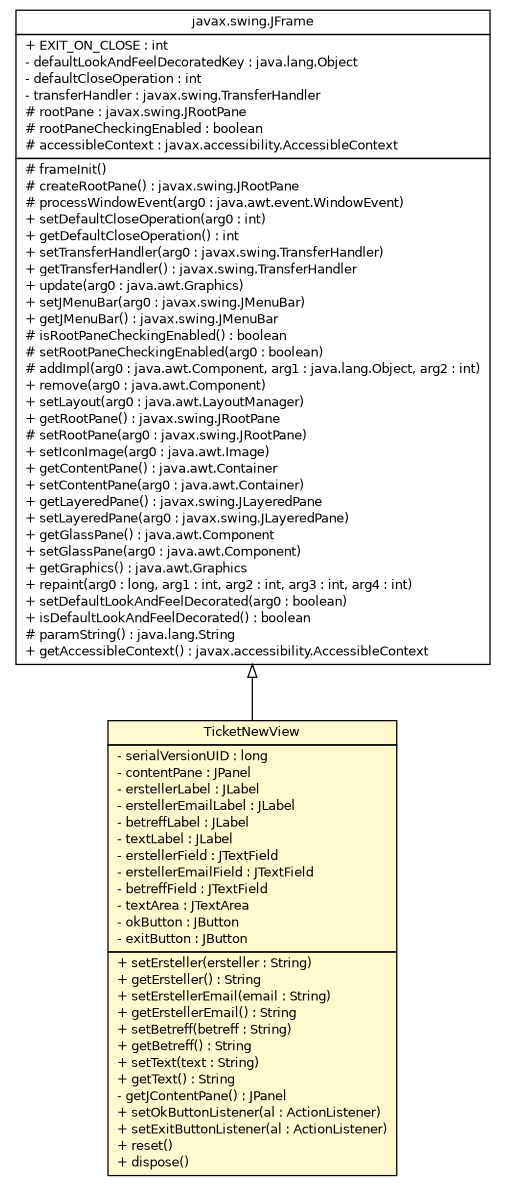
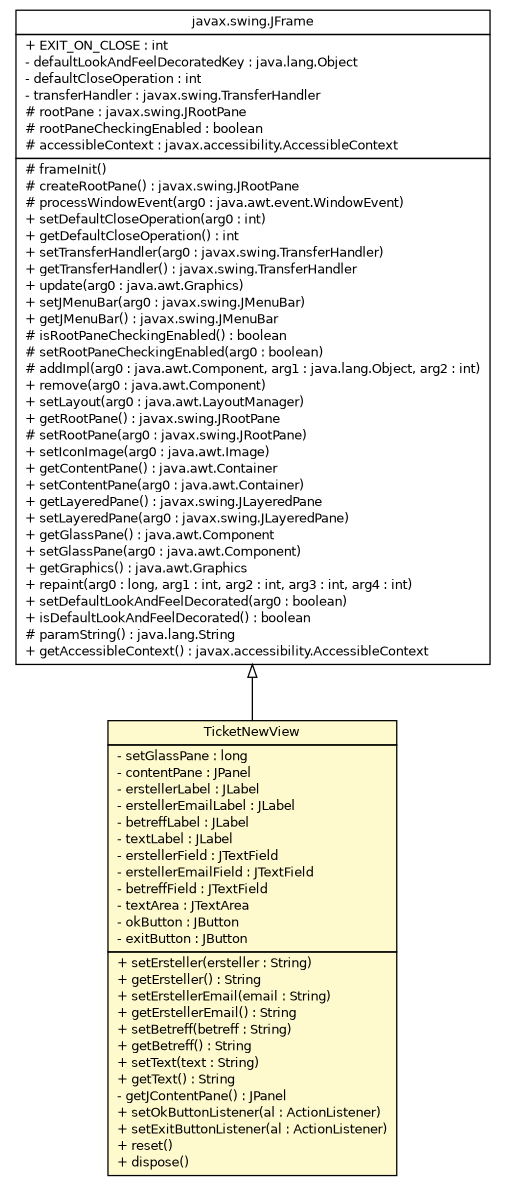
(192, 756) -> (183, 756)
